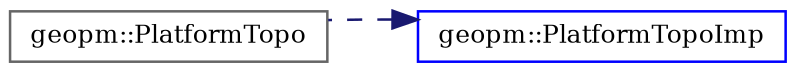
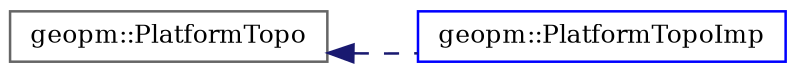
(360, 20) -> (386, 54)
